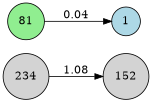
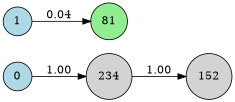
(74, 21) -> (57, 21)
(76, 70) -> (159, 70)
none -> (18, 76)
